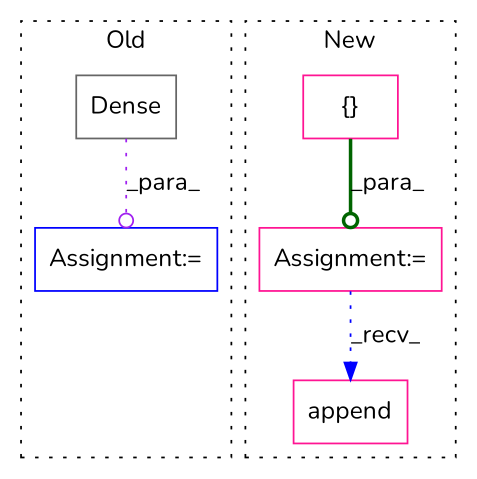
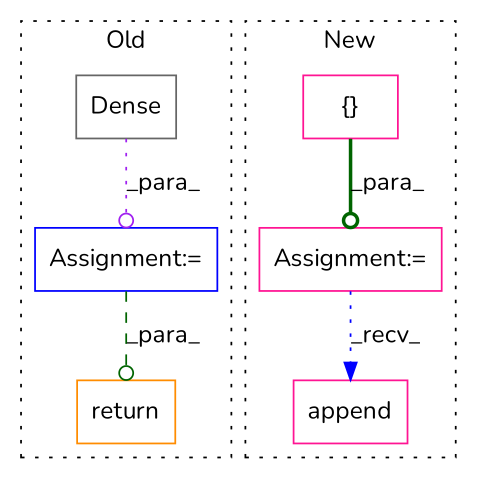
none -> (126, 412)
